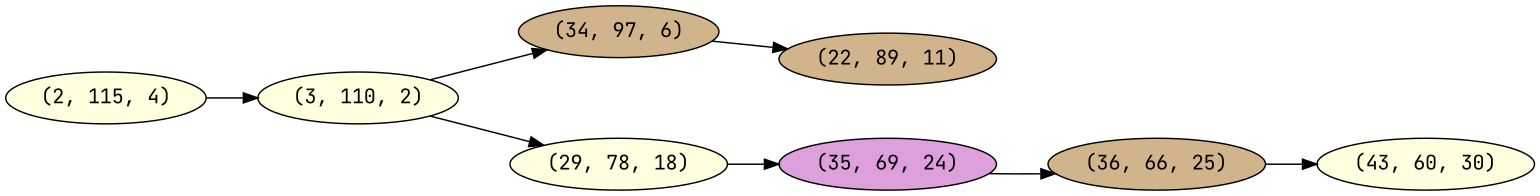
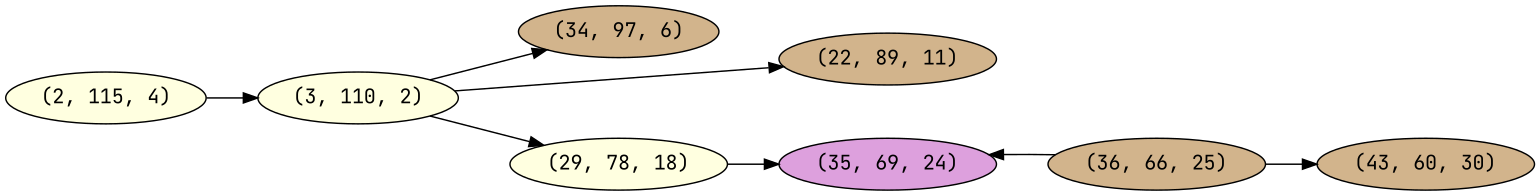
(742, 44) -> (612, 79)
(1426, 164) -> (1426, 164)
(1015, 174) -> (1030, 154)
